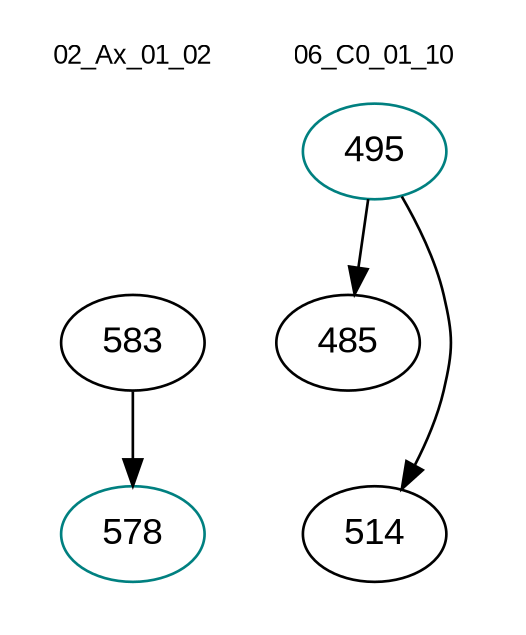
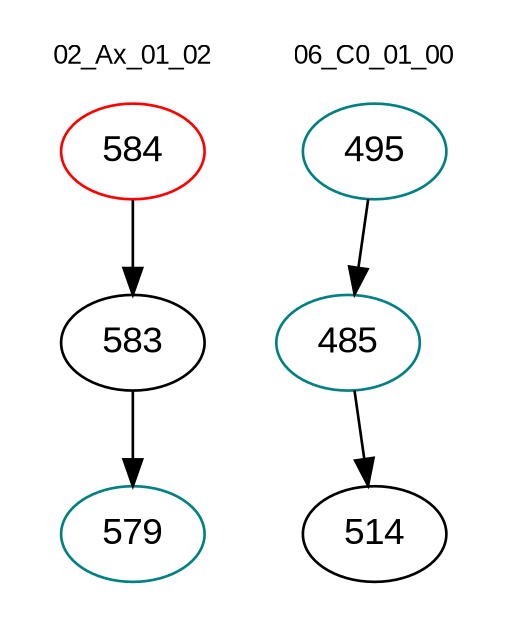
(375, 57) -> (375, 57)
none -> (133, 151)
(450, 329) -> (359, 425)
(348, 343) -> (348, 343)
(133, 534) -> (133, 534)
